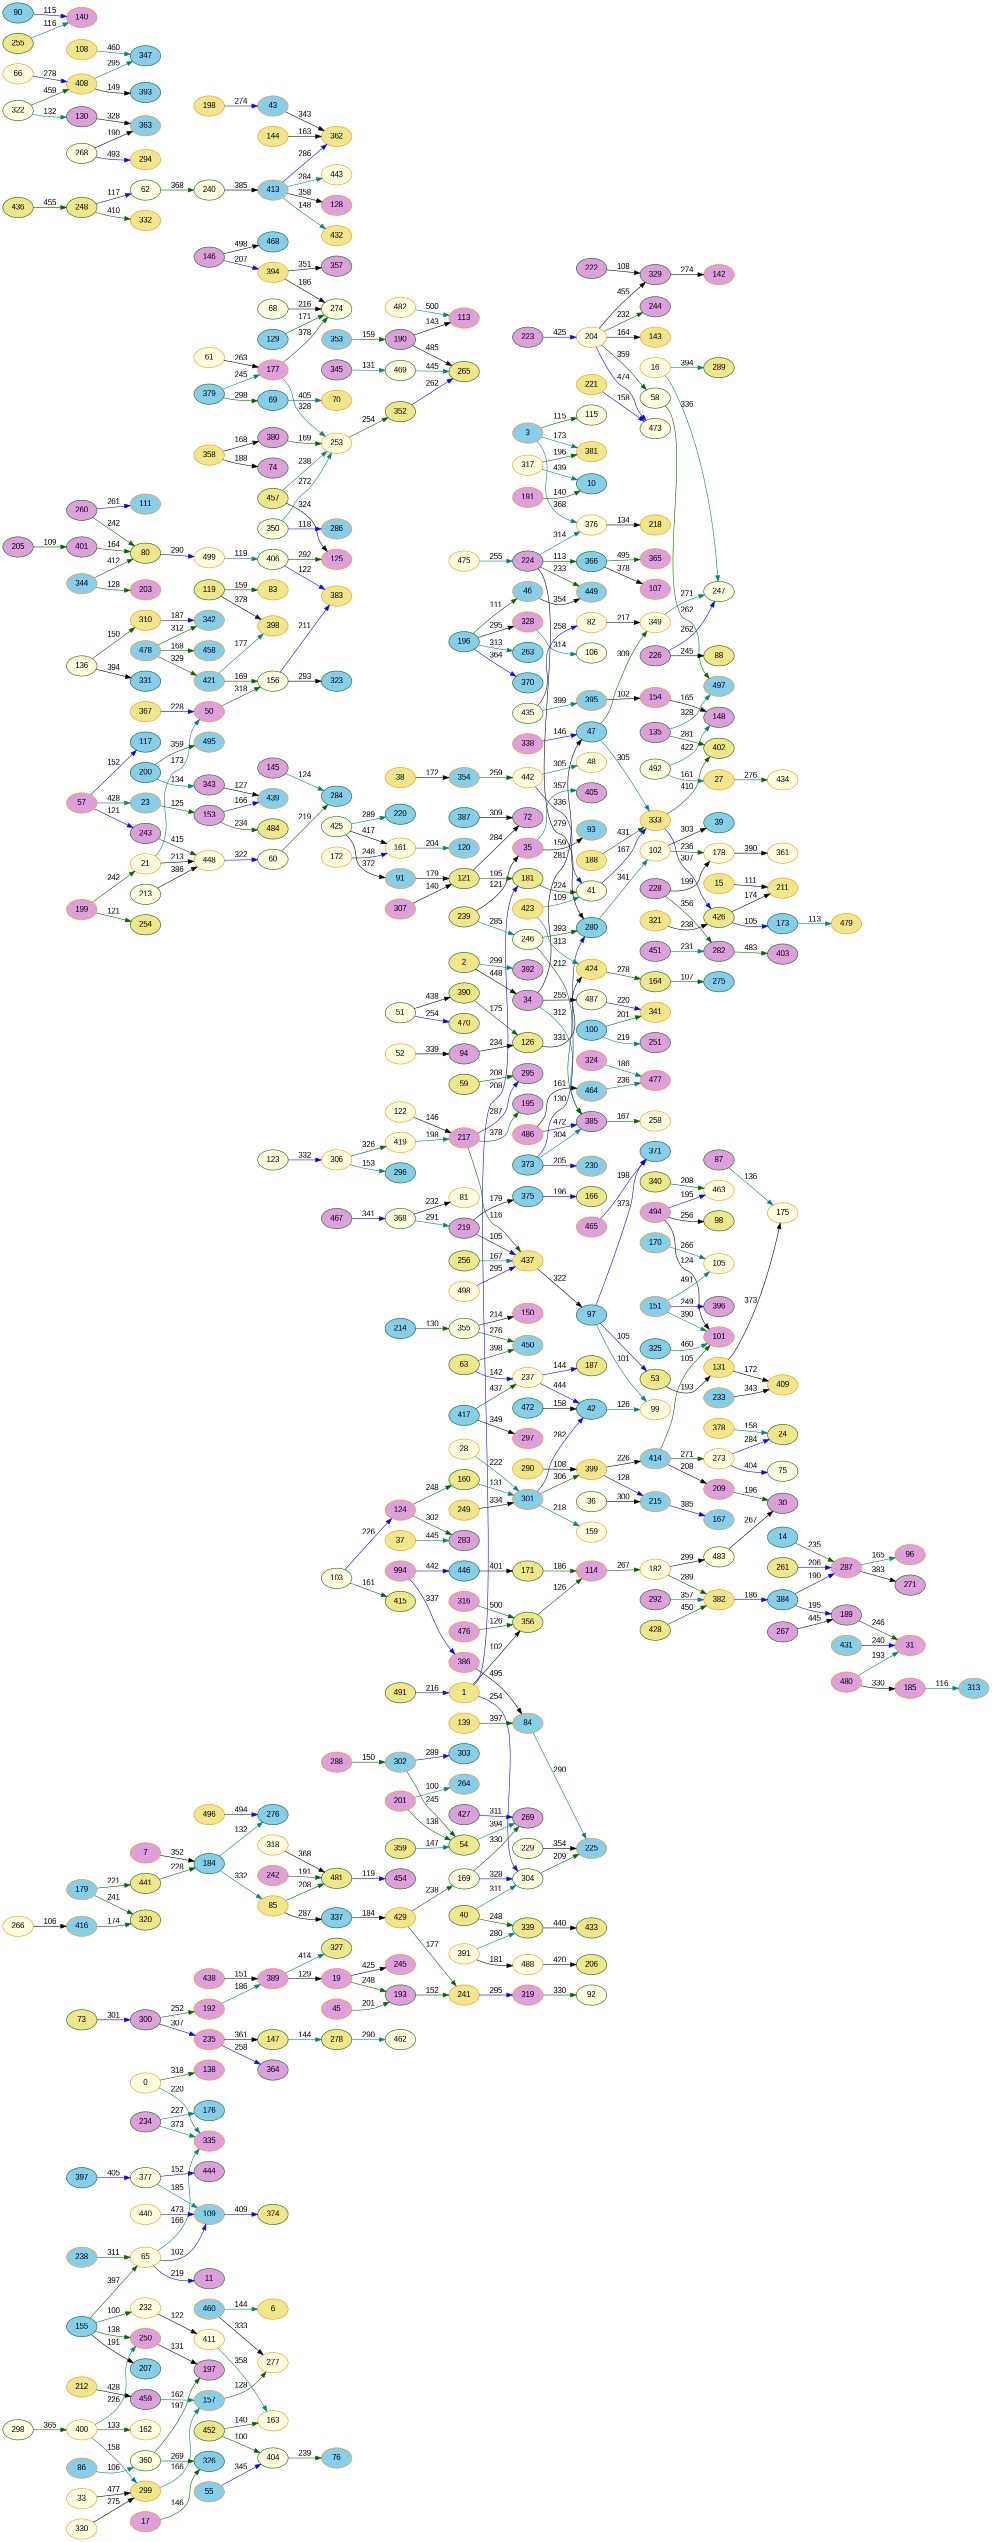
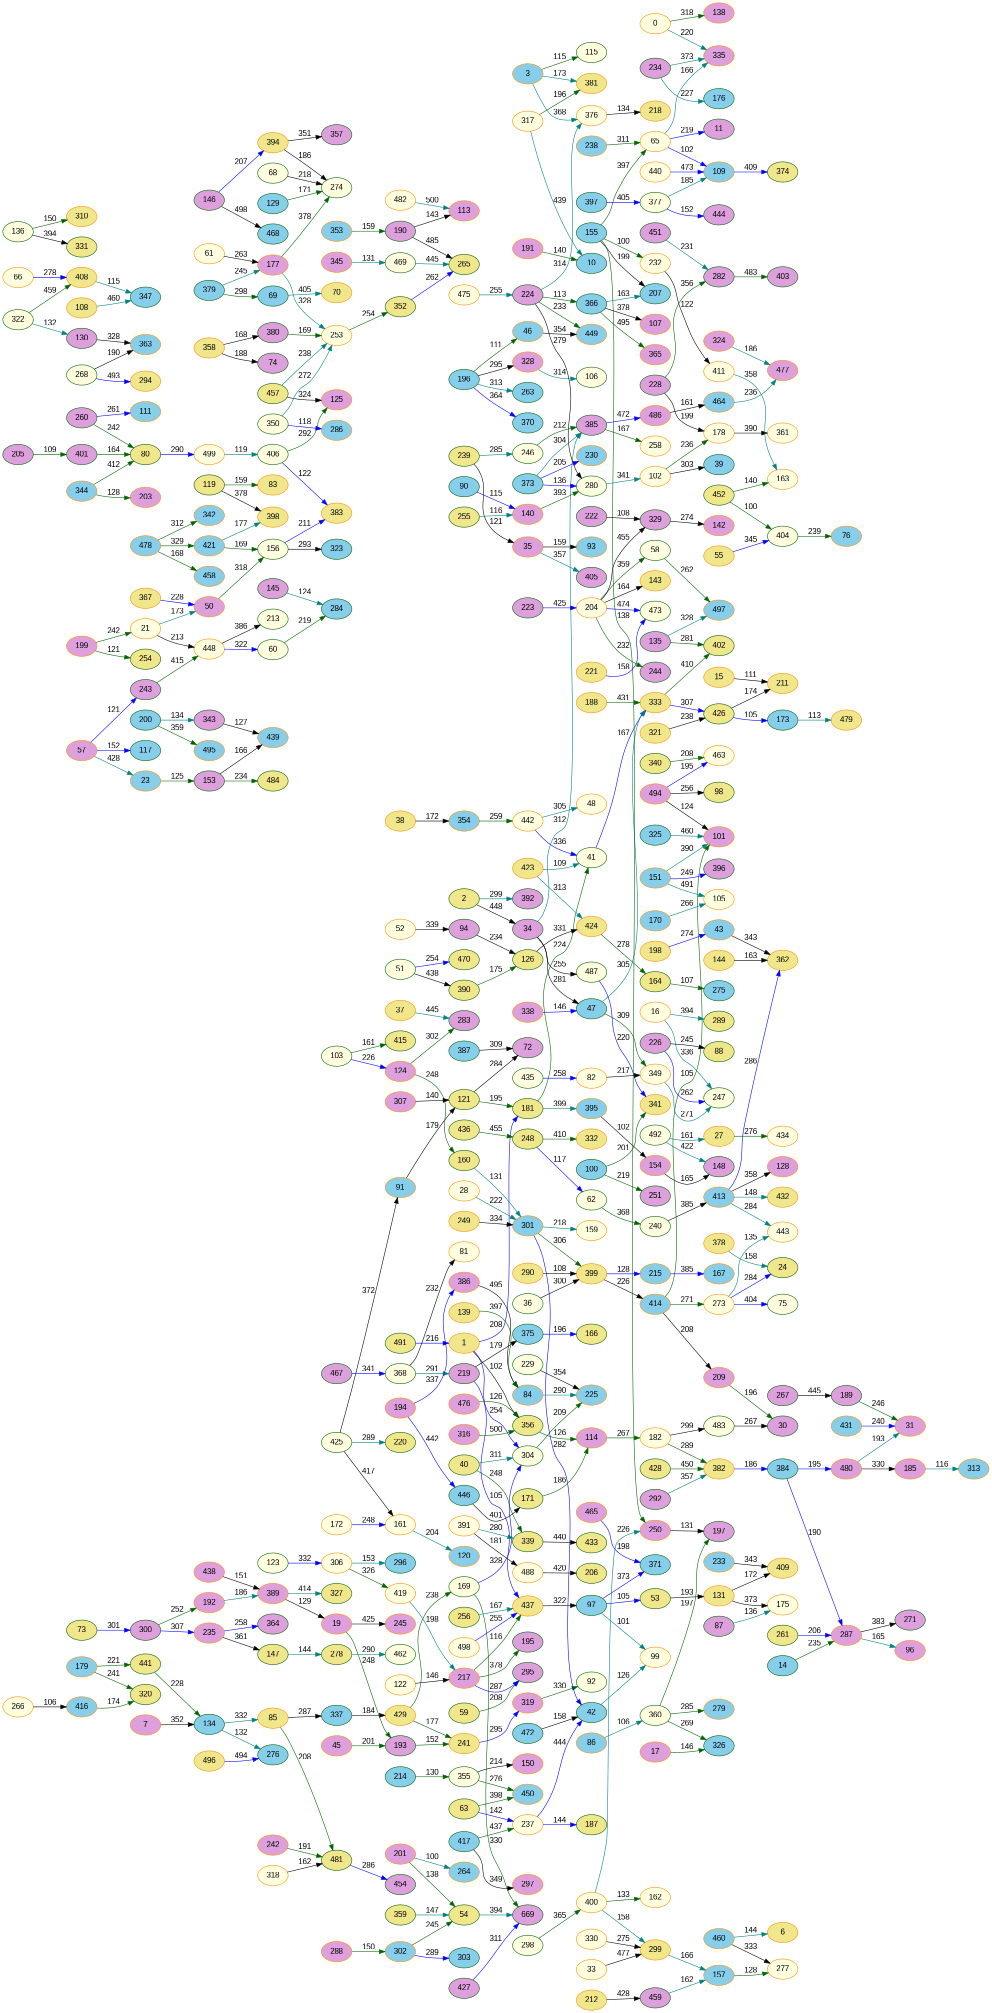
(114, 63) -> (114, 282)
(145, 92) -> none
none -> (621, 299)
(305, 305) -> (305, 175)
(337, 370) -> (337, 262)
(174, 620) -> none
(145, 681) -> (82, 247)
(557, 707) -> (557, 1109)
(238, 808) -> (239, 761)
(400, 814) -> (400, 1442)
(175, 879) -> (239, 635)
(592, 928) -> (592, 486)
(557, 935) -> (557, 501)
(618, 1042) -> (621, 1182)
(560, 1099) -> (560, 481)
(557, 1129) -> (620, 421)
none -> (739, 1263)
(496, 1269) -> (496, 1619)
(620, 1502) -> (557, 1290)
(400, 1571) -> (400, 1408)
(810, 1610) -> (812, 1469)
none -> (719, 1709)
(528, 1818) -> (528, 1915)
(305, 1854) -> (305, 1862)
(209, 1864) -> (209, 1724)
(369, 1874) -> (369, 1866)
(114, 2343) -> (623, 257)
(209, 2492) -> (719, 556)
